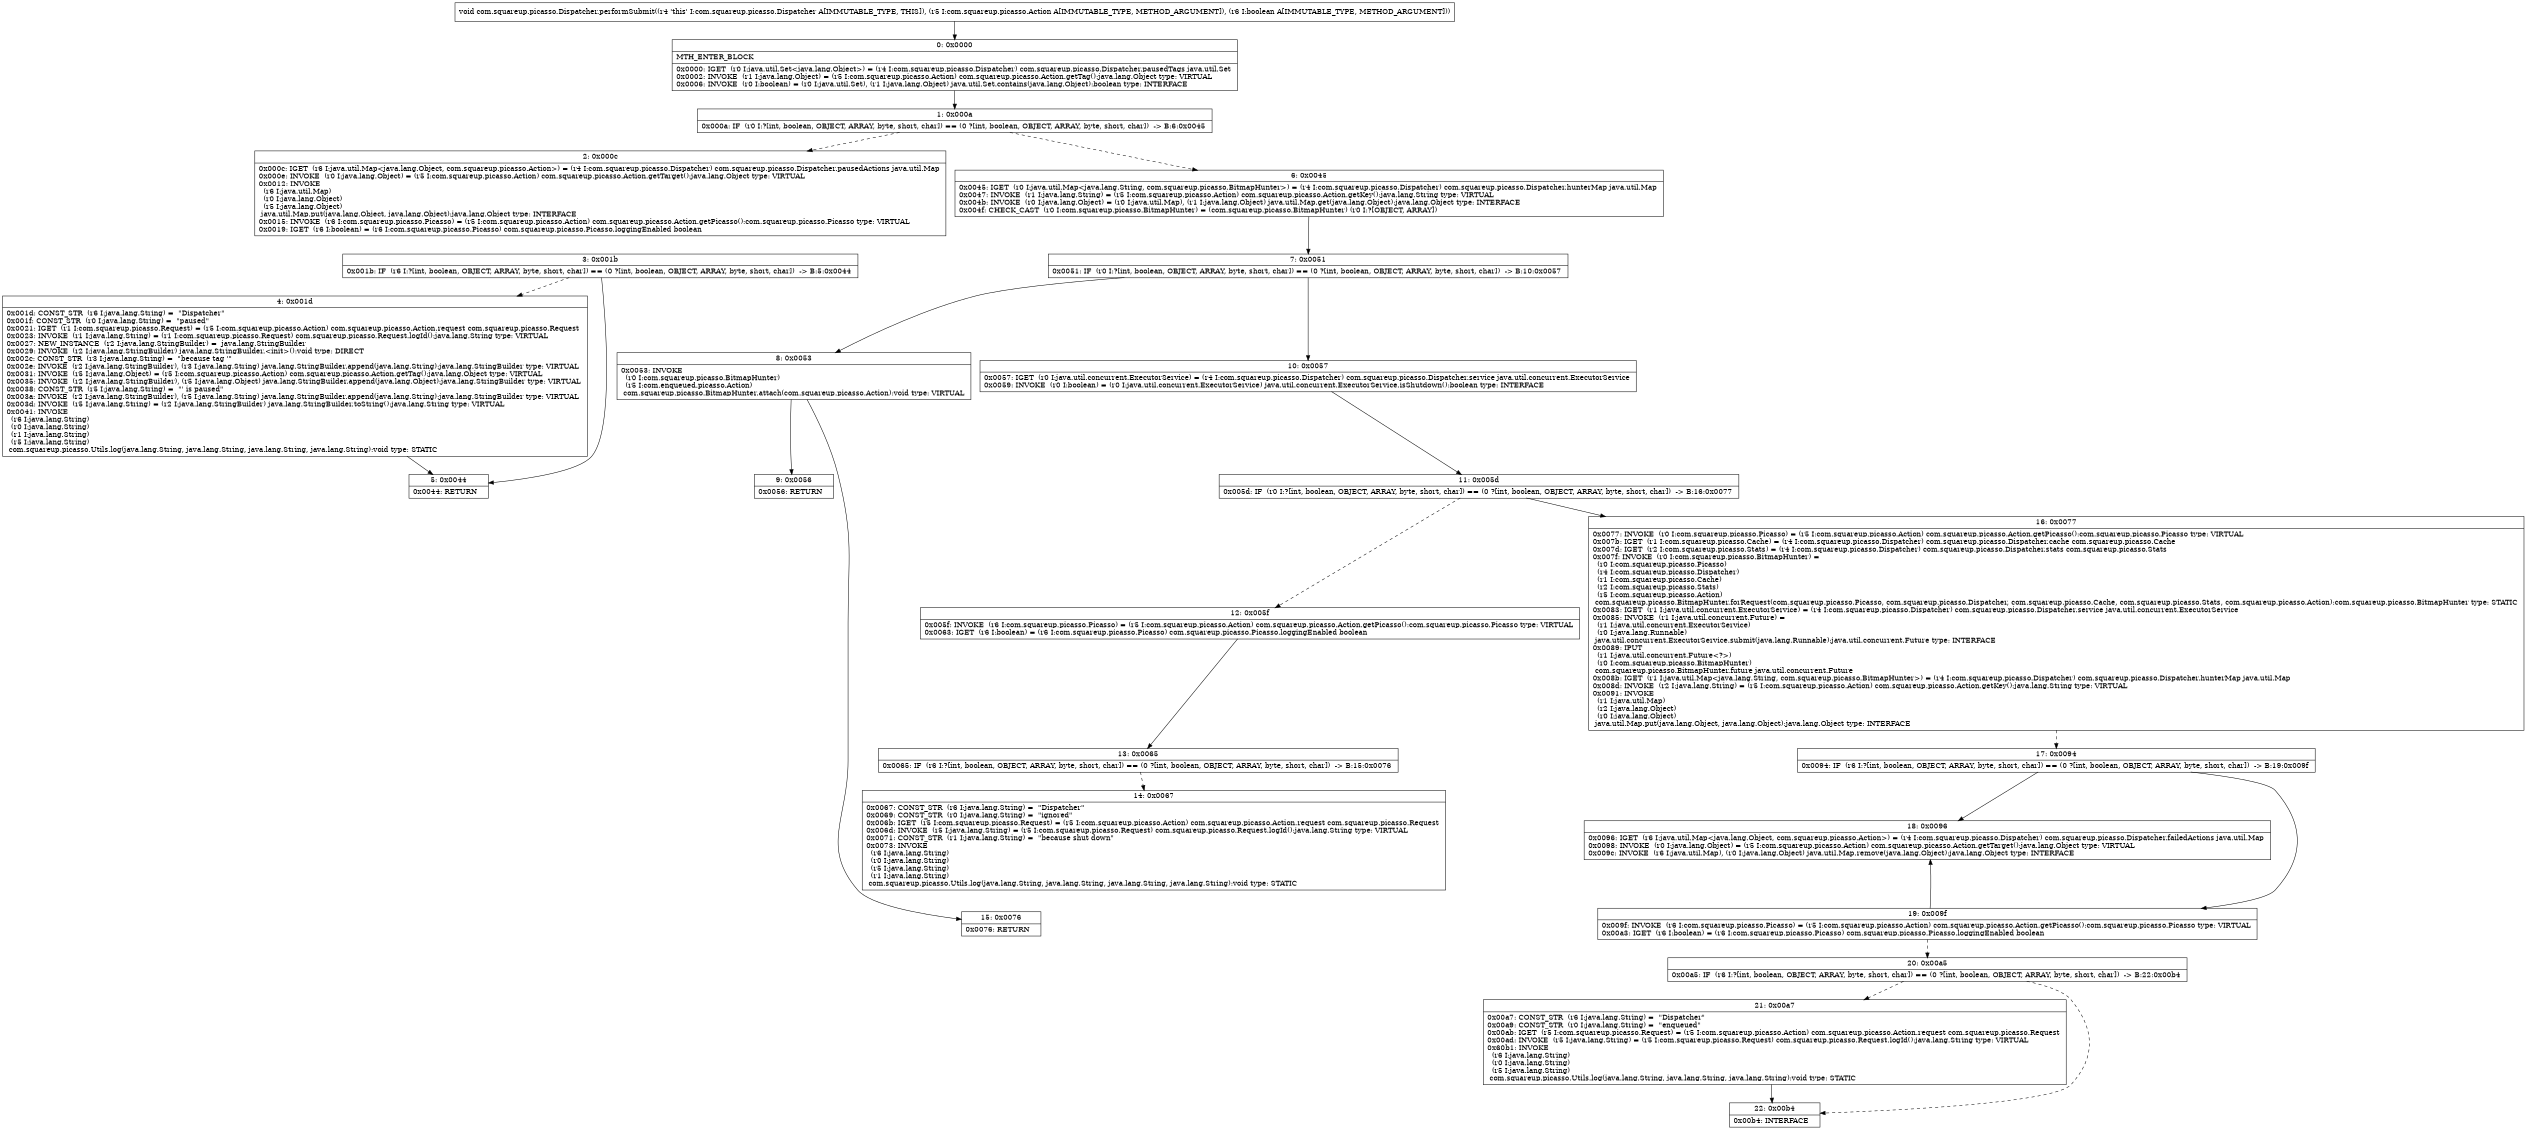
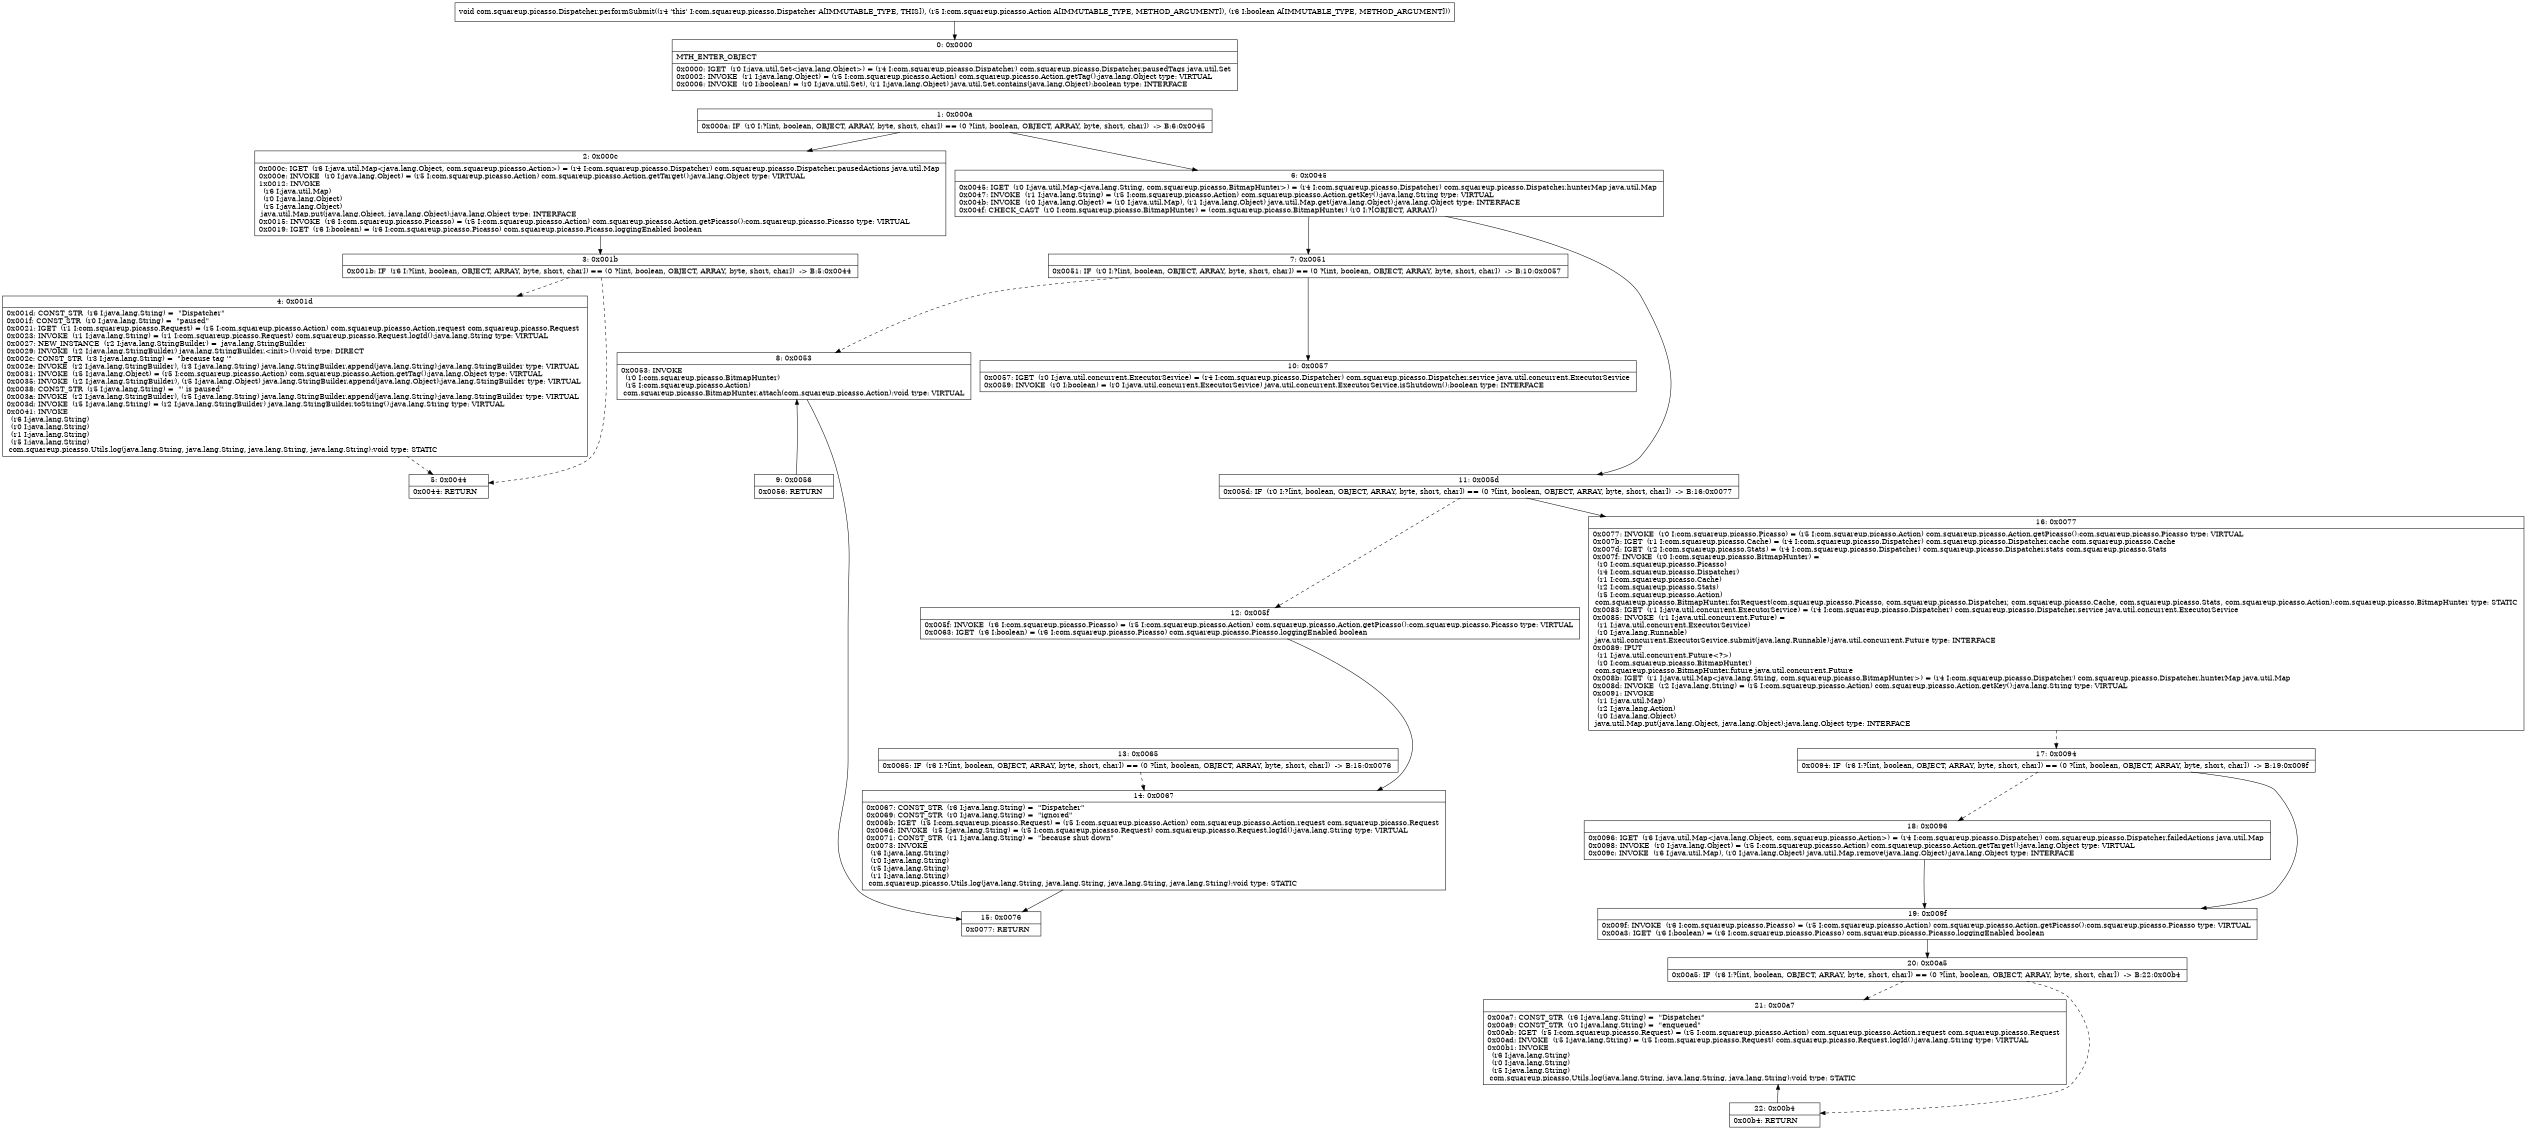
(715, 57) -> (716, 57)
(955, 97) -> none
(856, 141) -> (856, 141)
(1101, 151) -> (1101, 151)
(292, 184) -> (292, 184)
none -> (600, 242)
(977, 296) -> (977, 296)
(687, 386) -> (686, 386)
(604, 419) -> (604, 419)
(1394, 432) -> (1641, 297)
(791, 434) -> (797, 440)
(418, 464) -> (418, 464)
(1194, 692) -> (1384, 697)
(1635, 709) -> (1634, 709)
(2000, 795) -> (2000, 795)
(1931, 887) -> (1924, 881)
none -> (1045, 900)
(1001, 930) -> (1001, 930)
(1927, 946) -> (1927, 946)
(1520, 1048) -> (1520, 1048)
(1772, 1091) -> (1778, 1096)
(1775, 1121) -> (1769, 1121)
